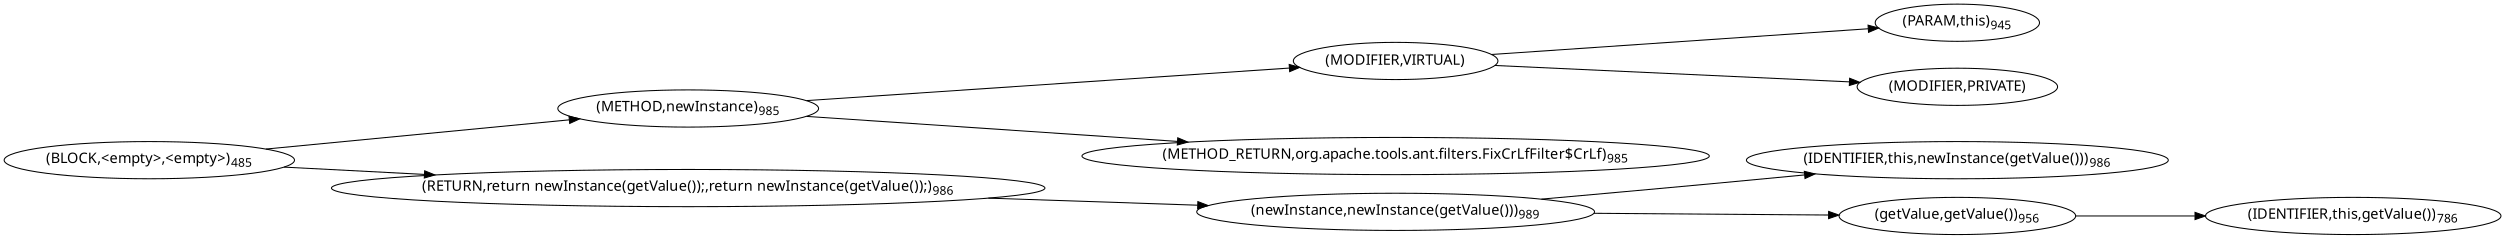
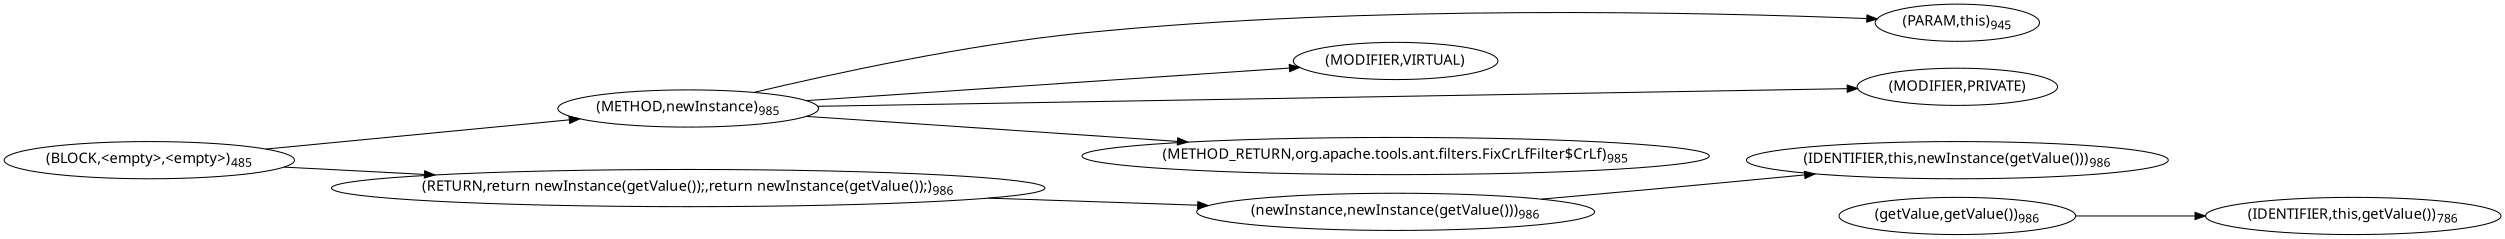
(1680, 42) -> (1307, 18)
(1672, 74) -> (1332, 97)
(1529, 210) -> (1529, 210)
(1711, 214) -> none
(2029, 214) -> (2029, 214)
